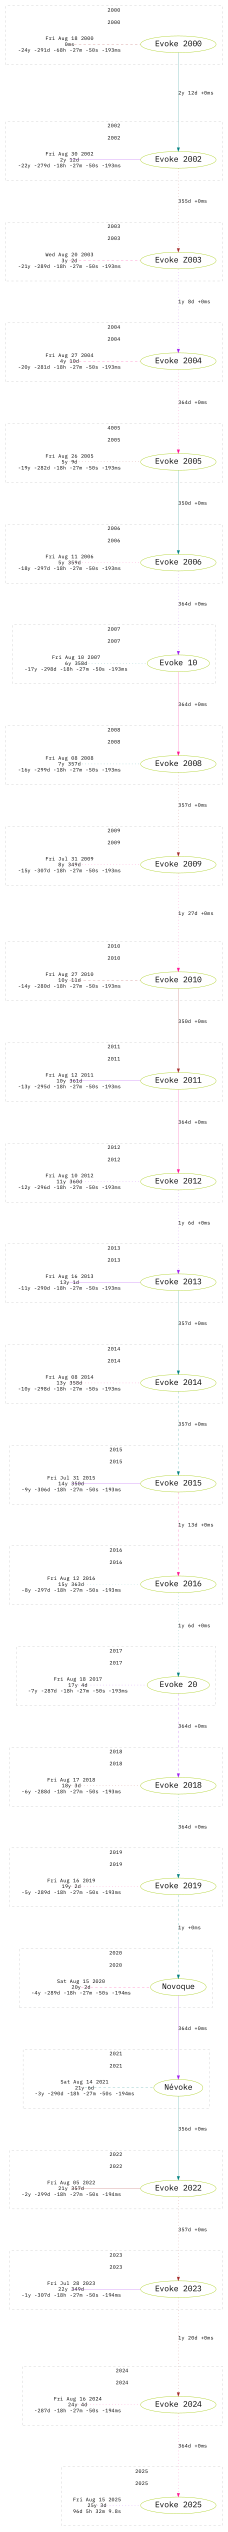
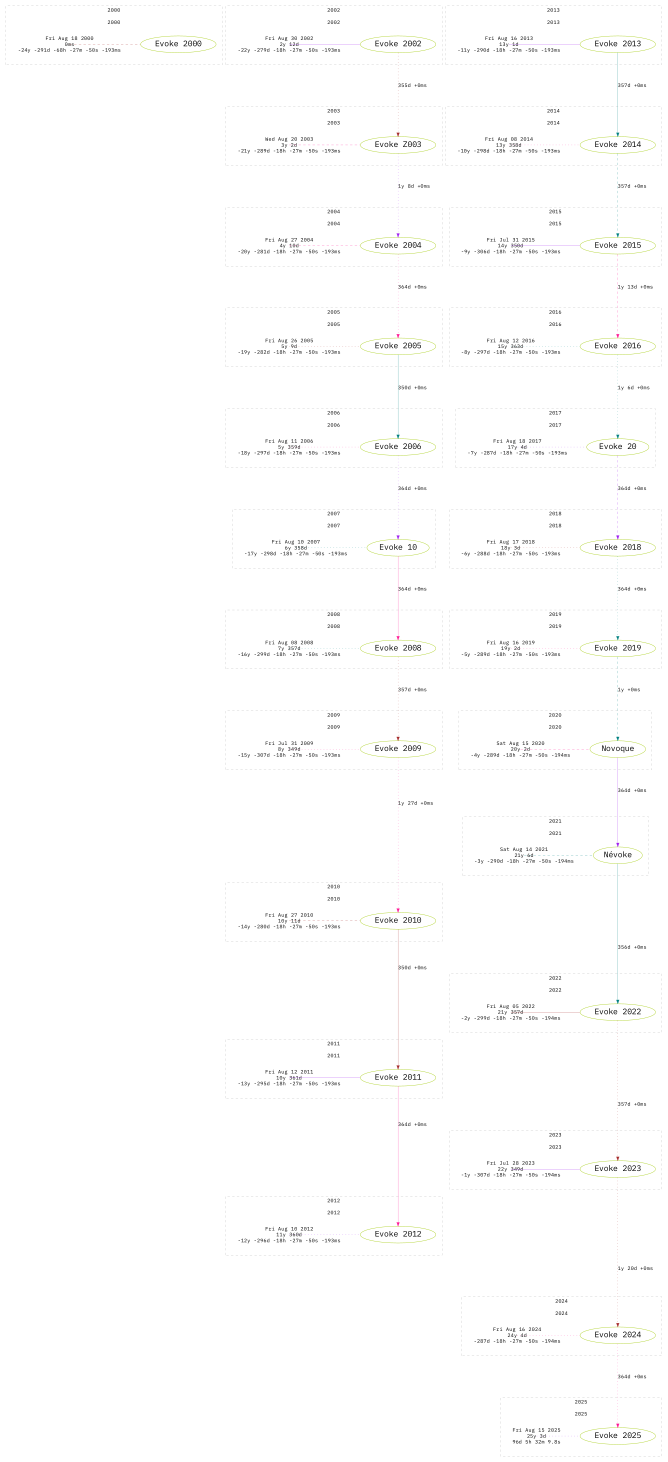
(178, 100) -> none
(114, 428) -> (334, 312)
(178, 1230) -> none
